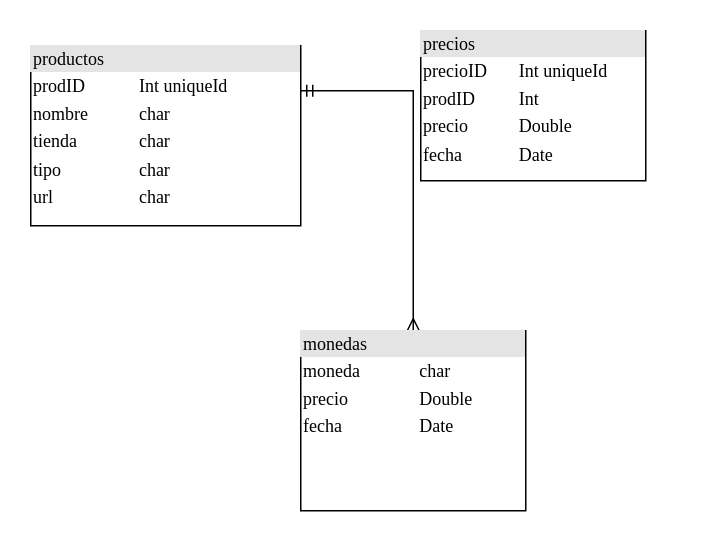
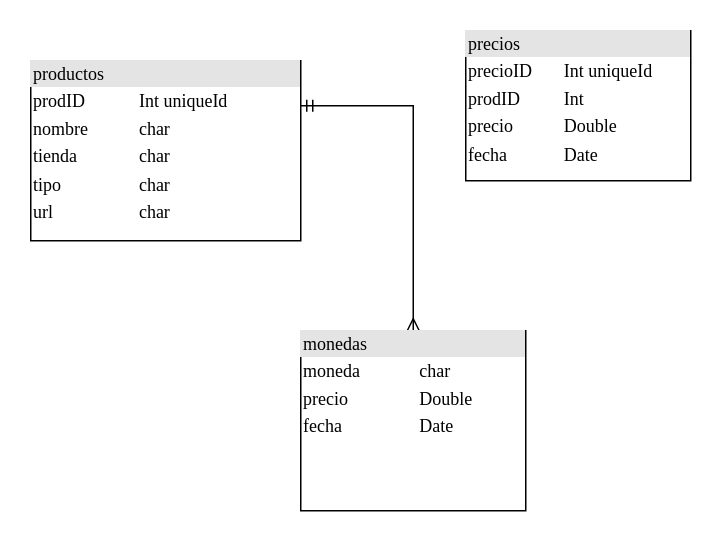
(533, 106) -> (578, 106)
(166, 136) -> (166, 151)
